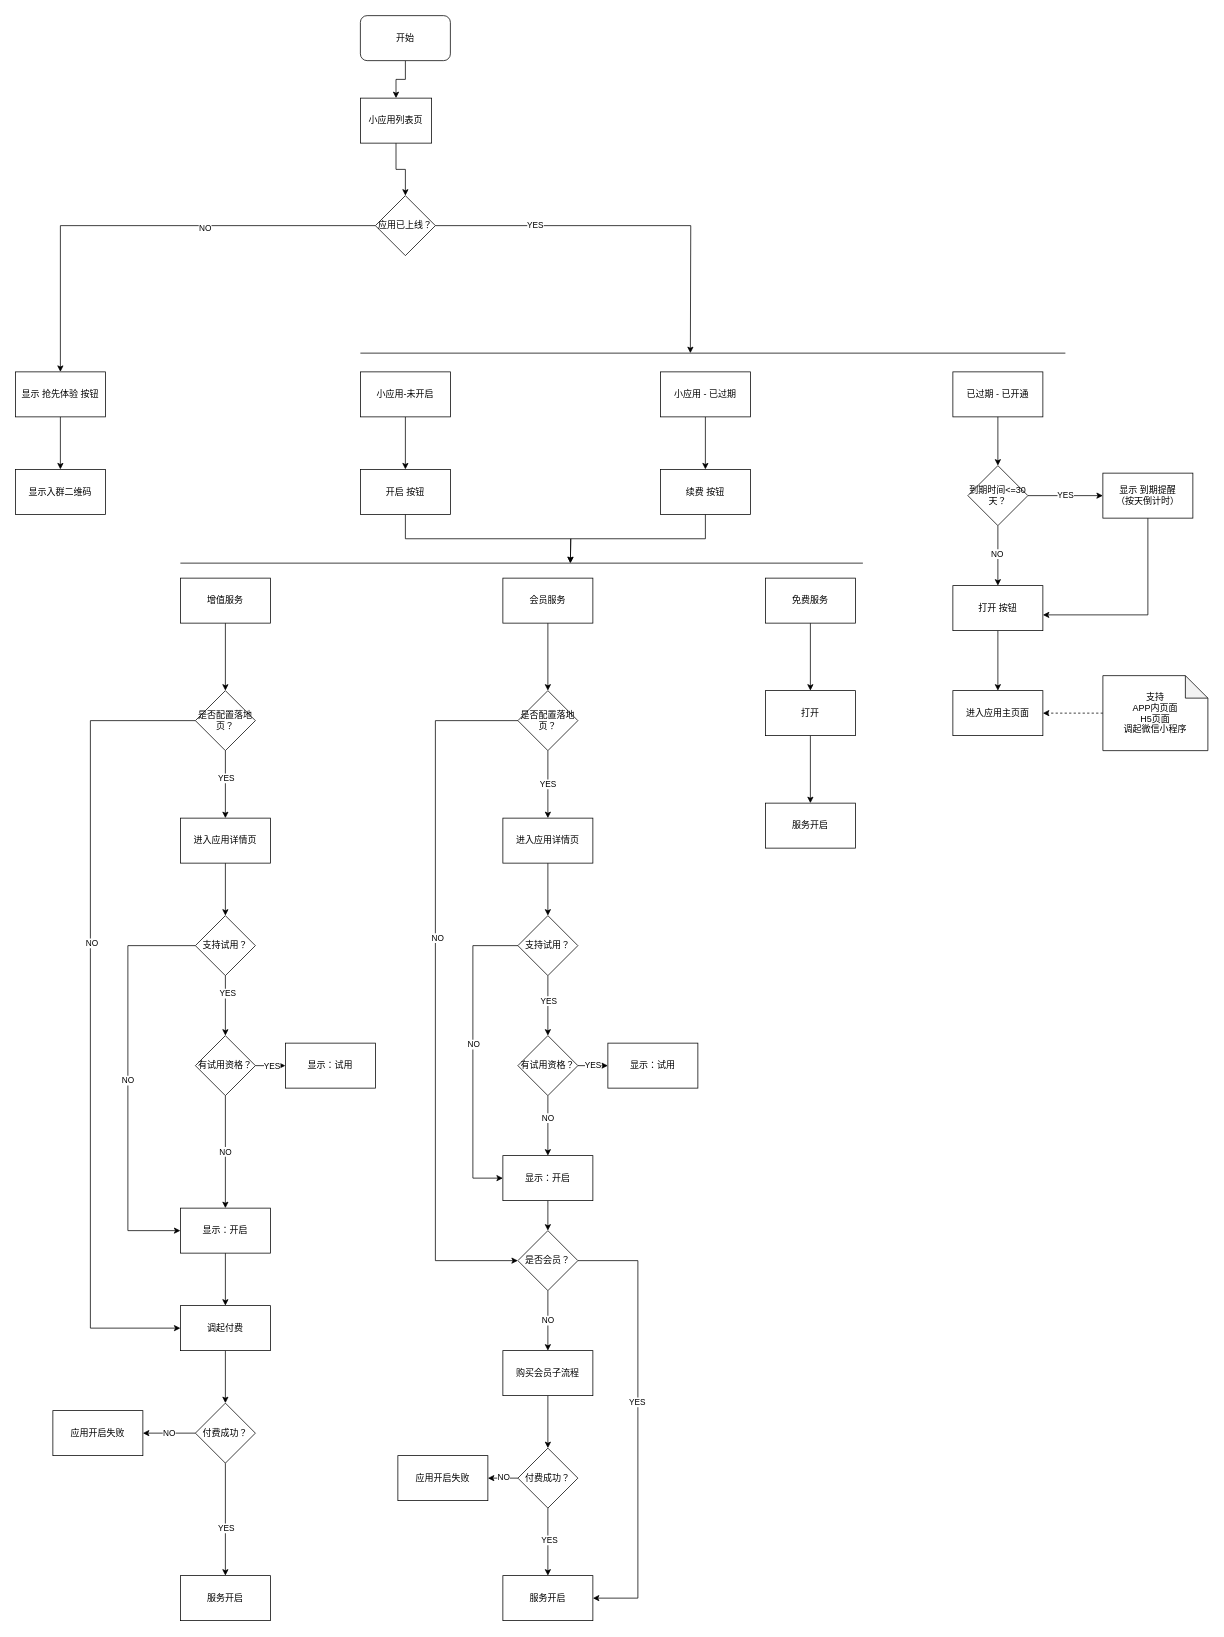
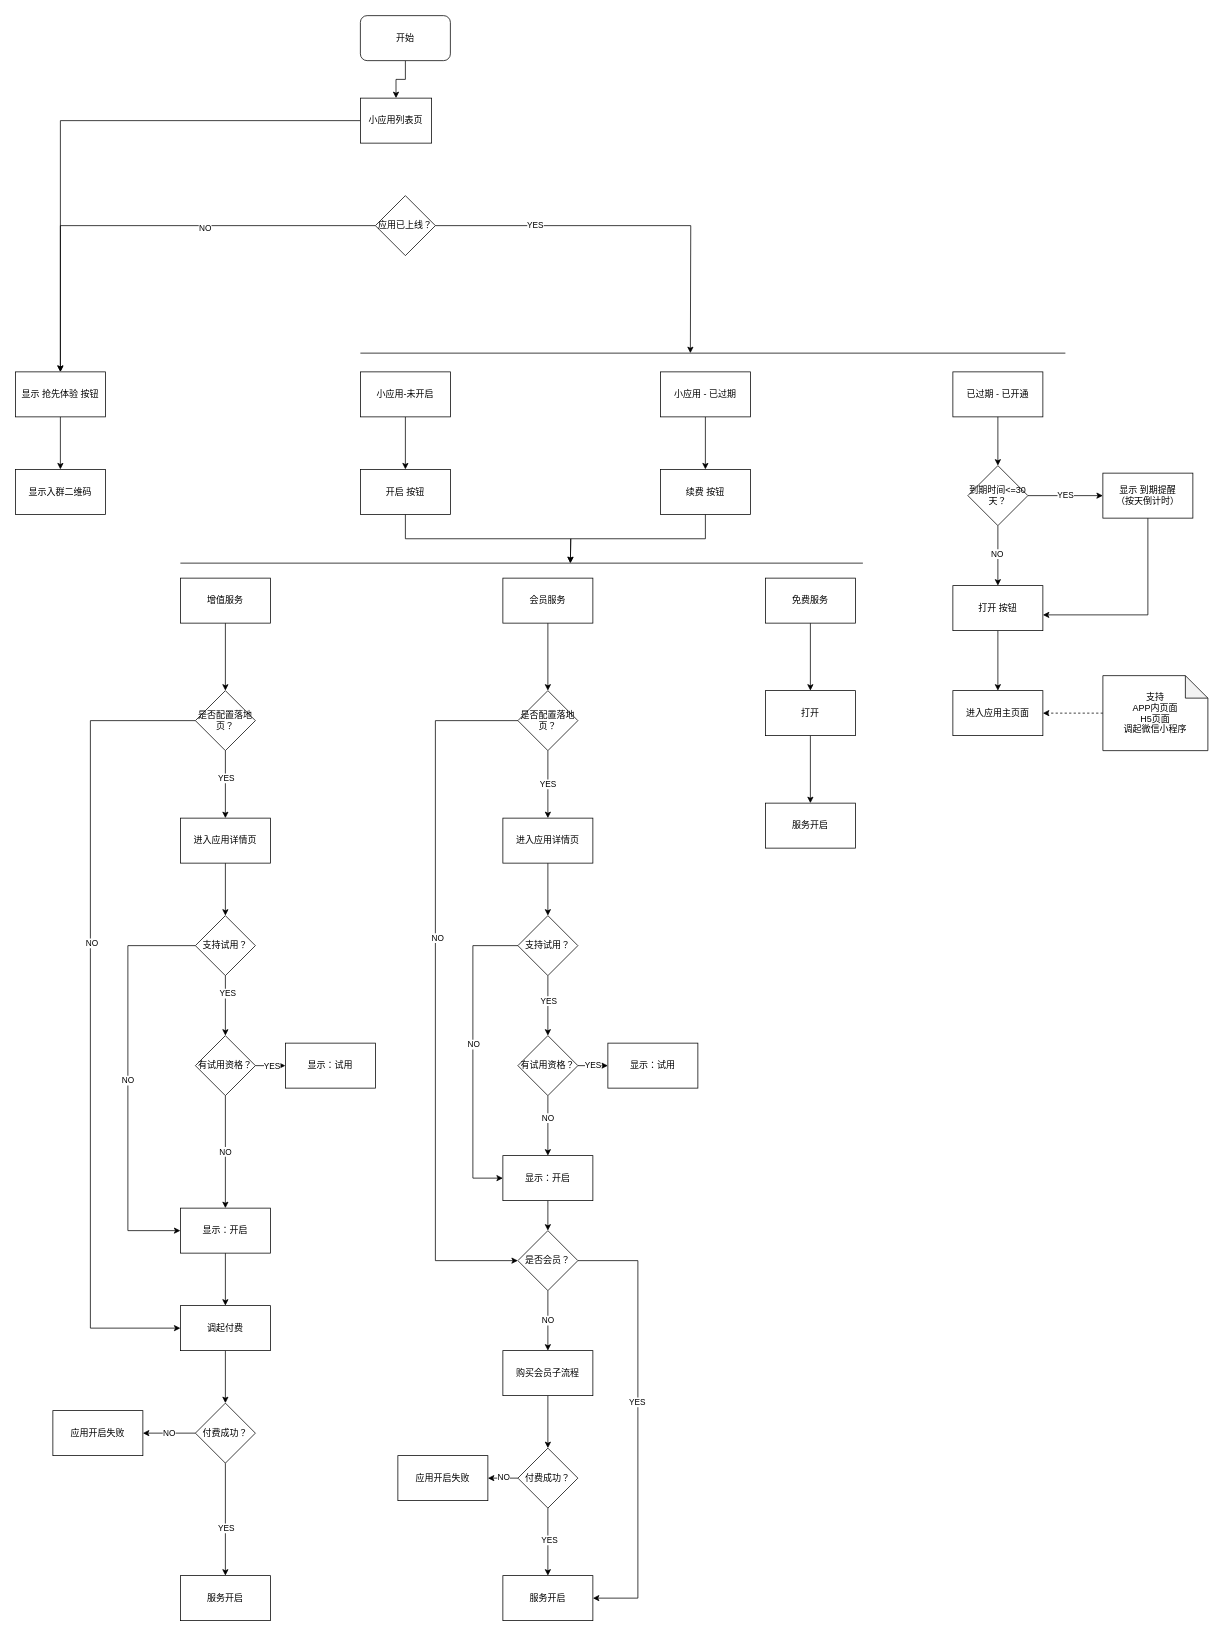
(405, 174) -> (159, 120)
